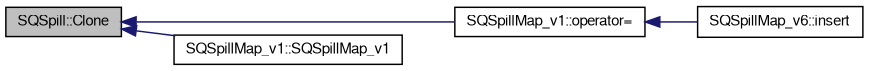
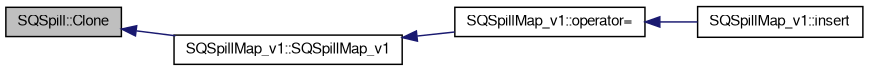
(296, 22) -> (436, 34)
(780, 22) -> (780, 22)
